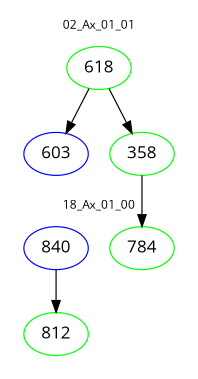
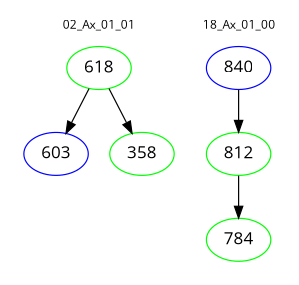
(142, 202) -> (239, 191)
